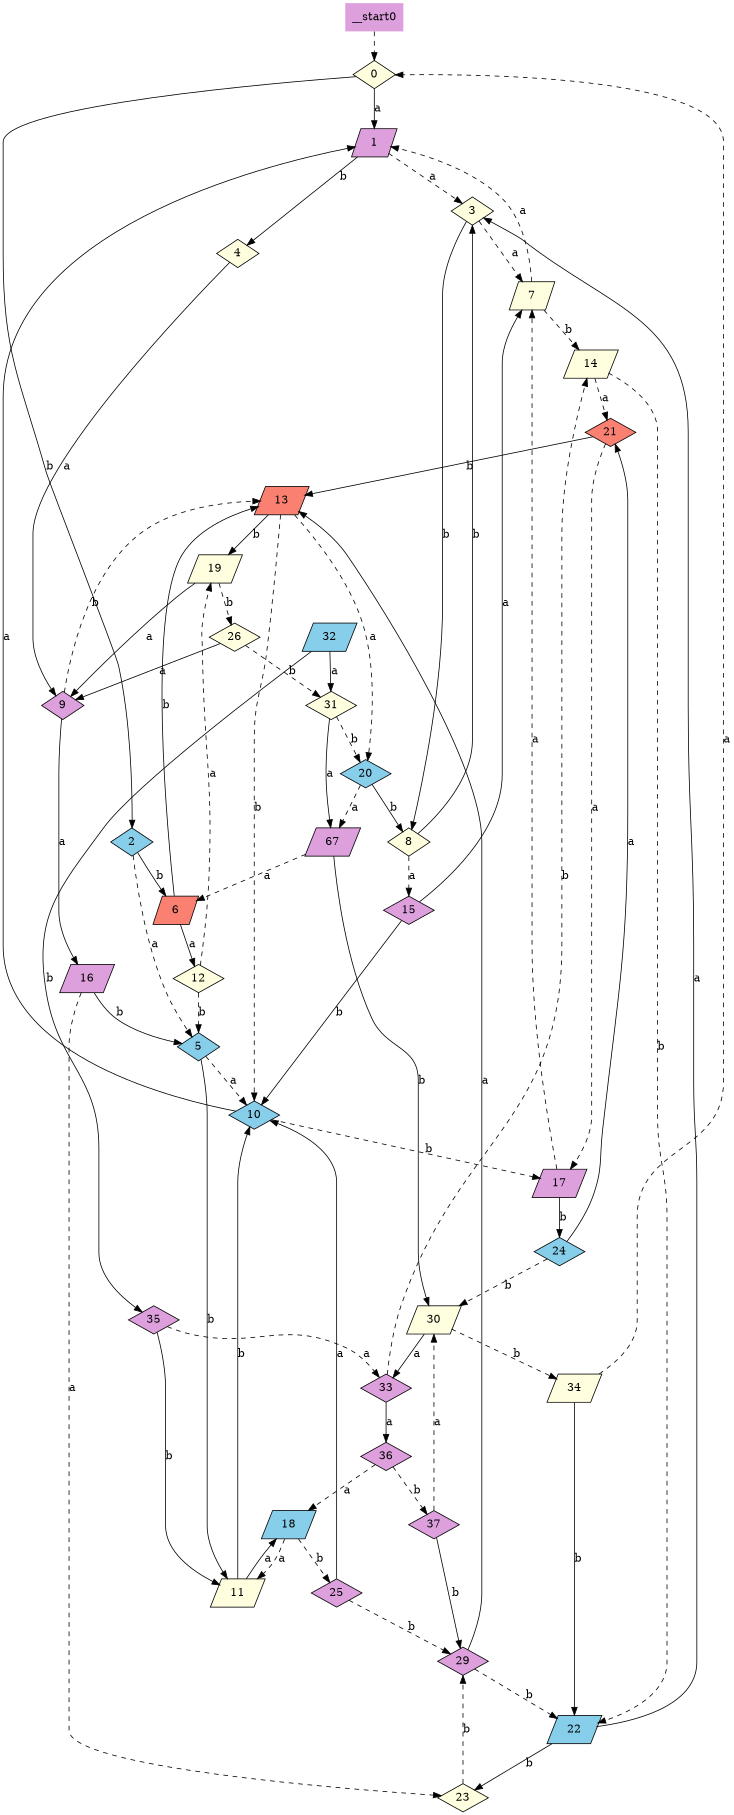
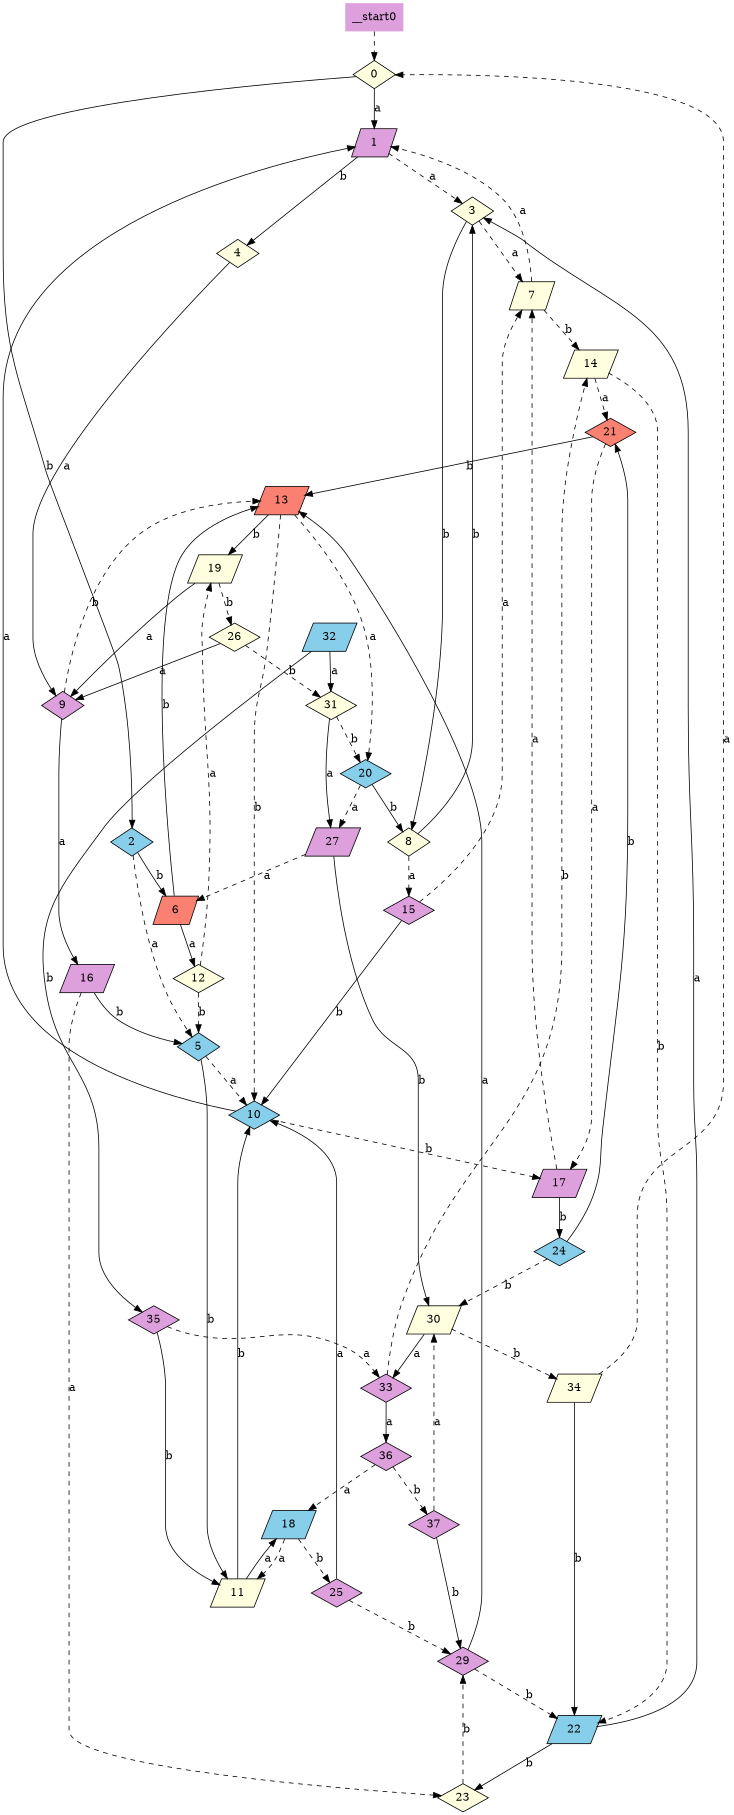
(502, 623) -> (502, 623)
(333, 842) -> (333, 842)
(631, 842) -> (631, 842)
